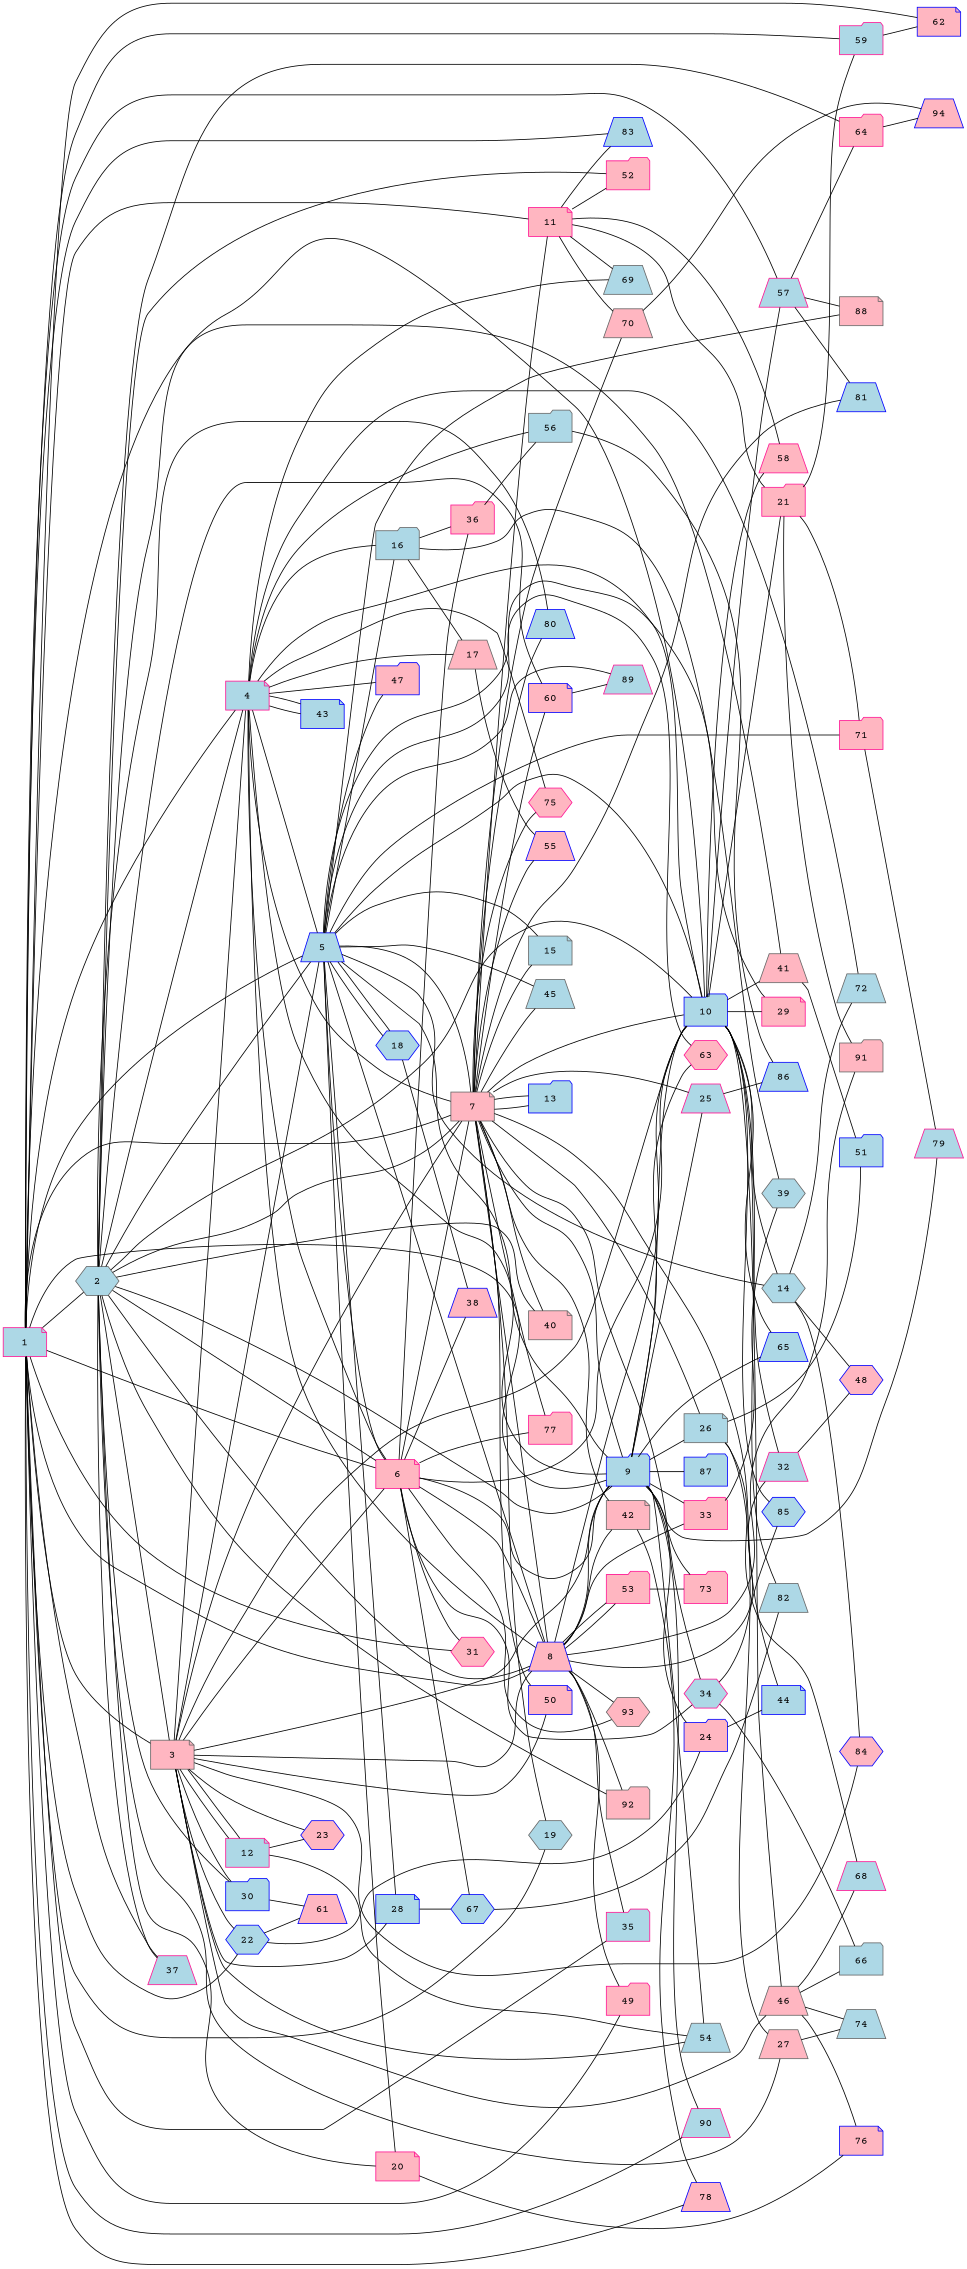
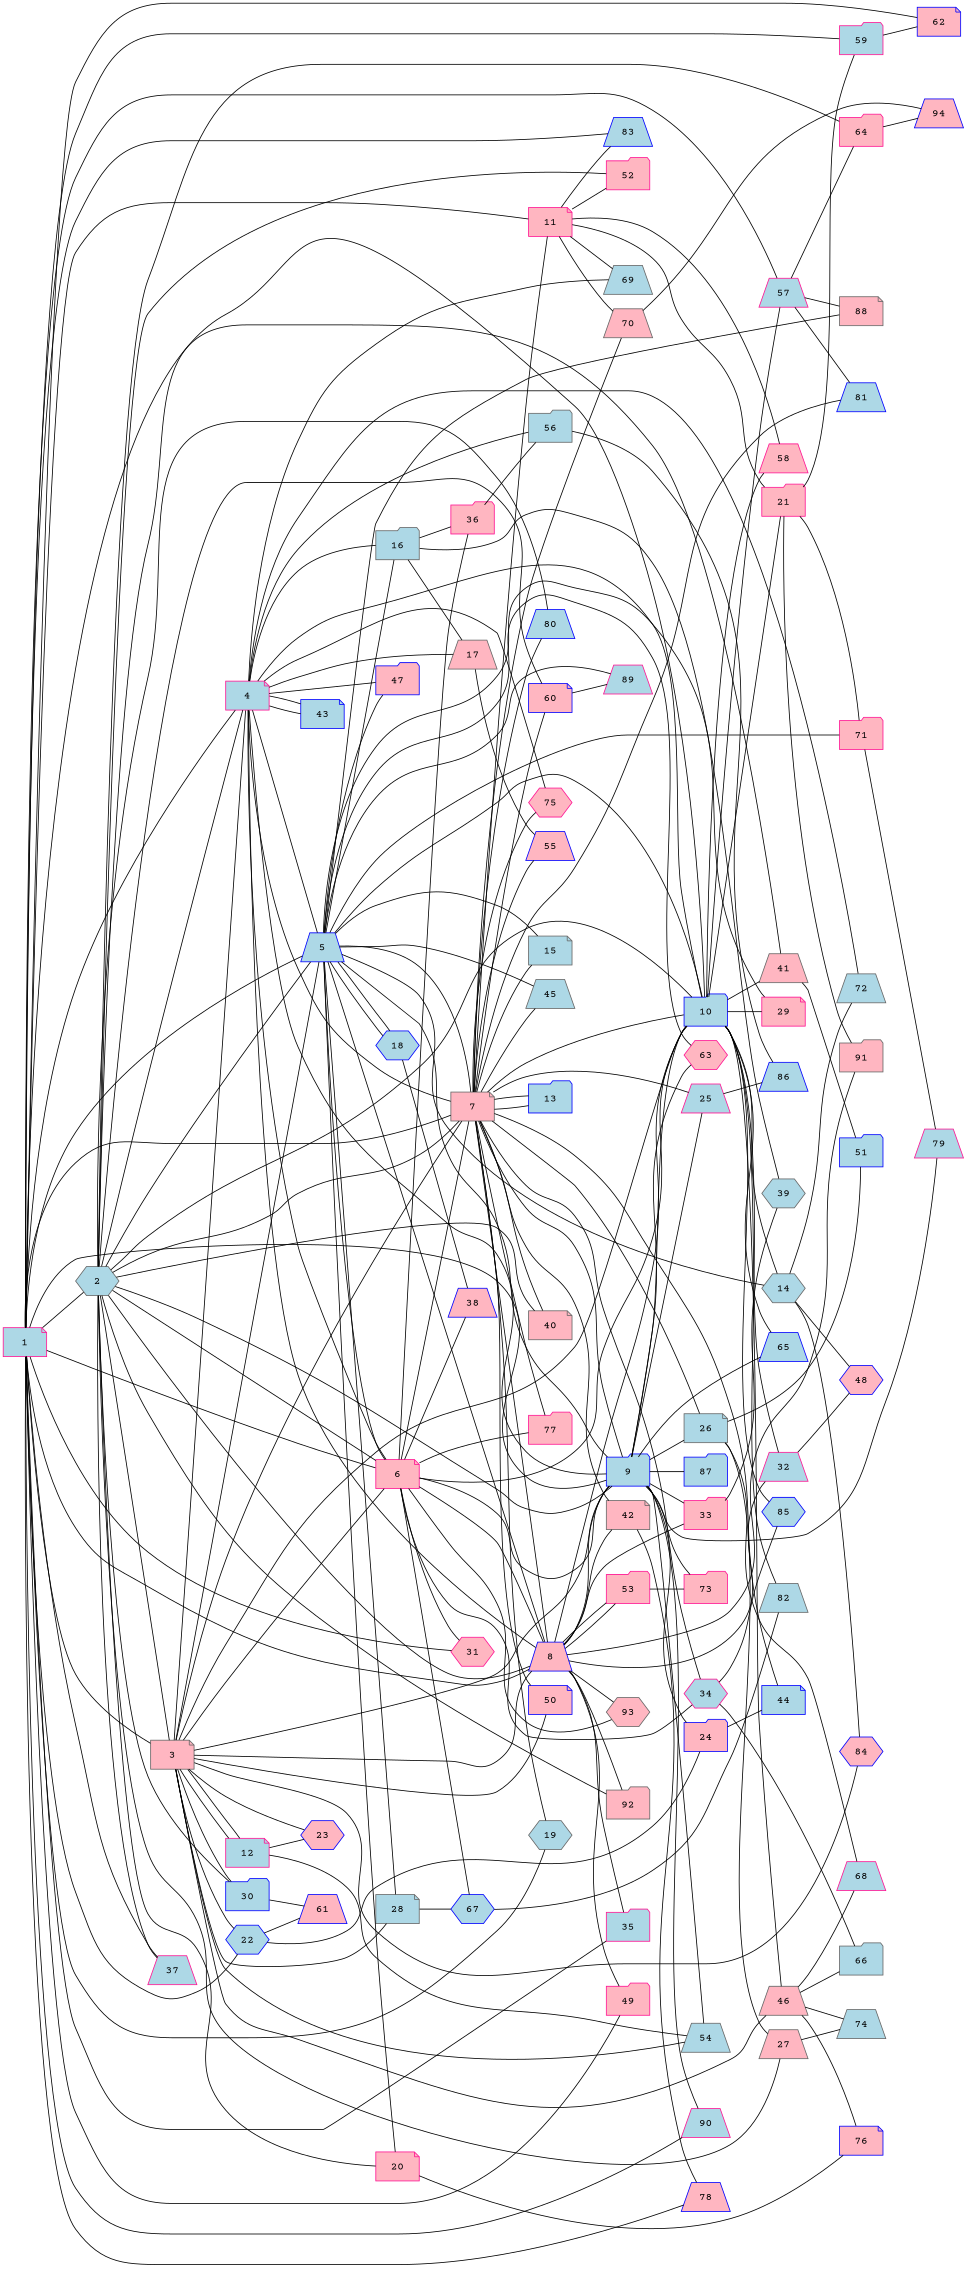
(398, 1909) -> (398, 1909)
